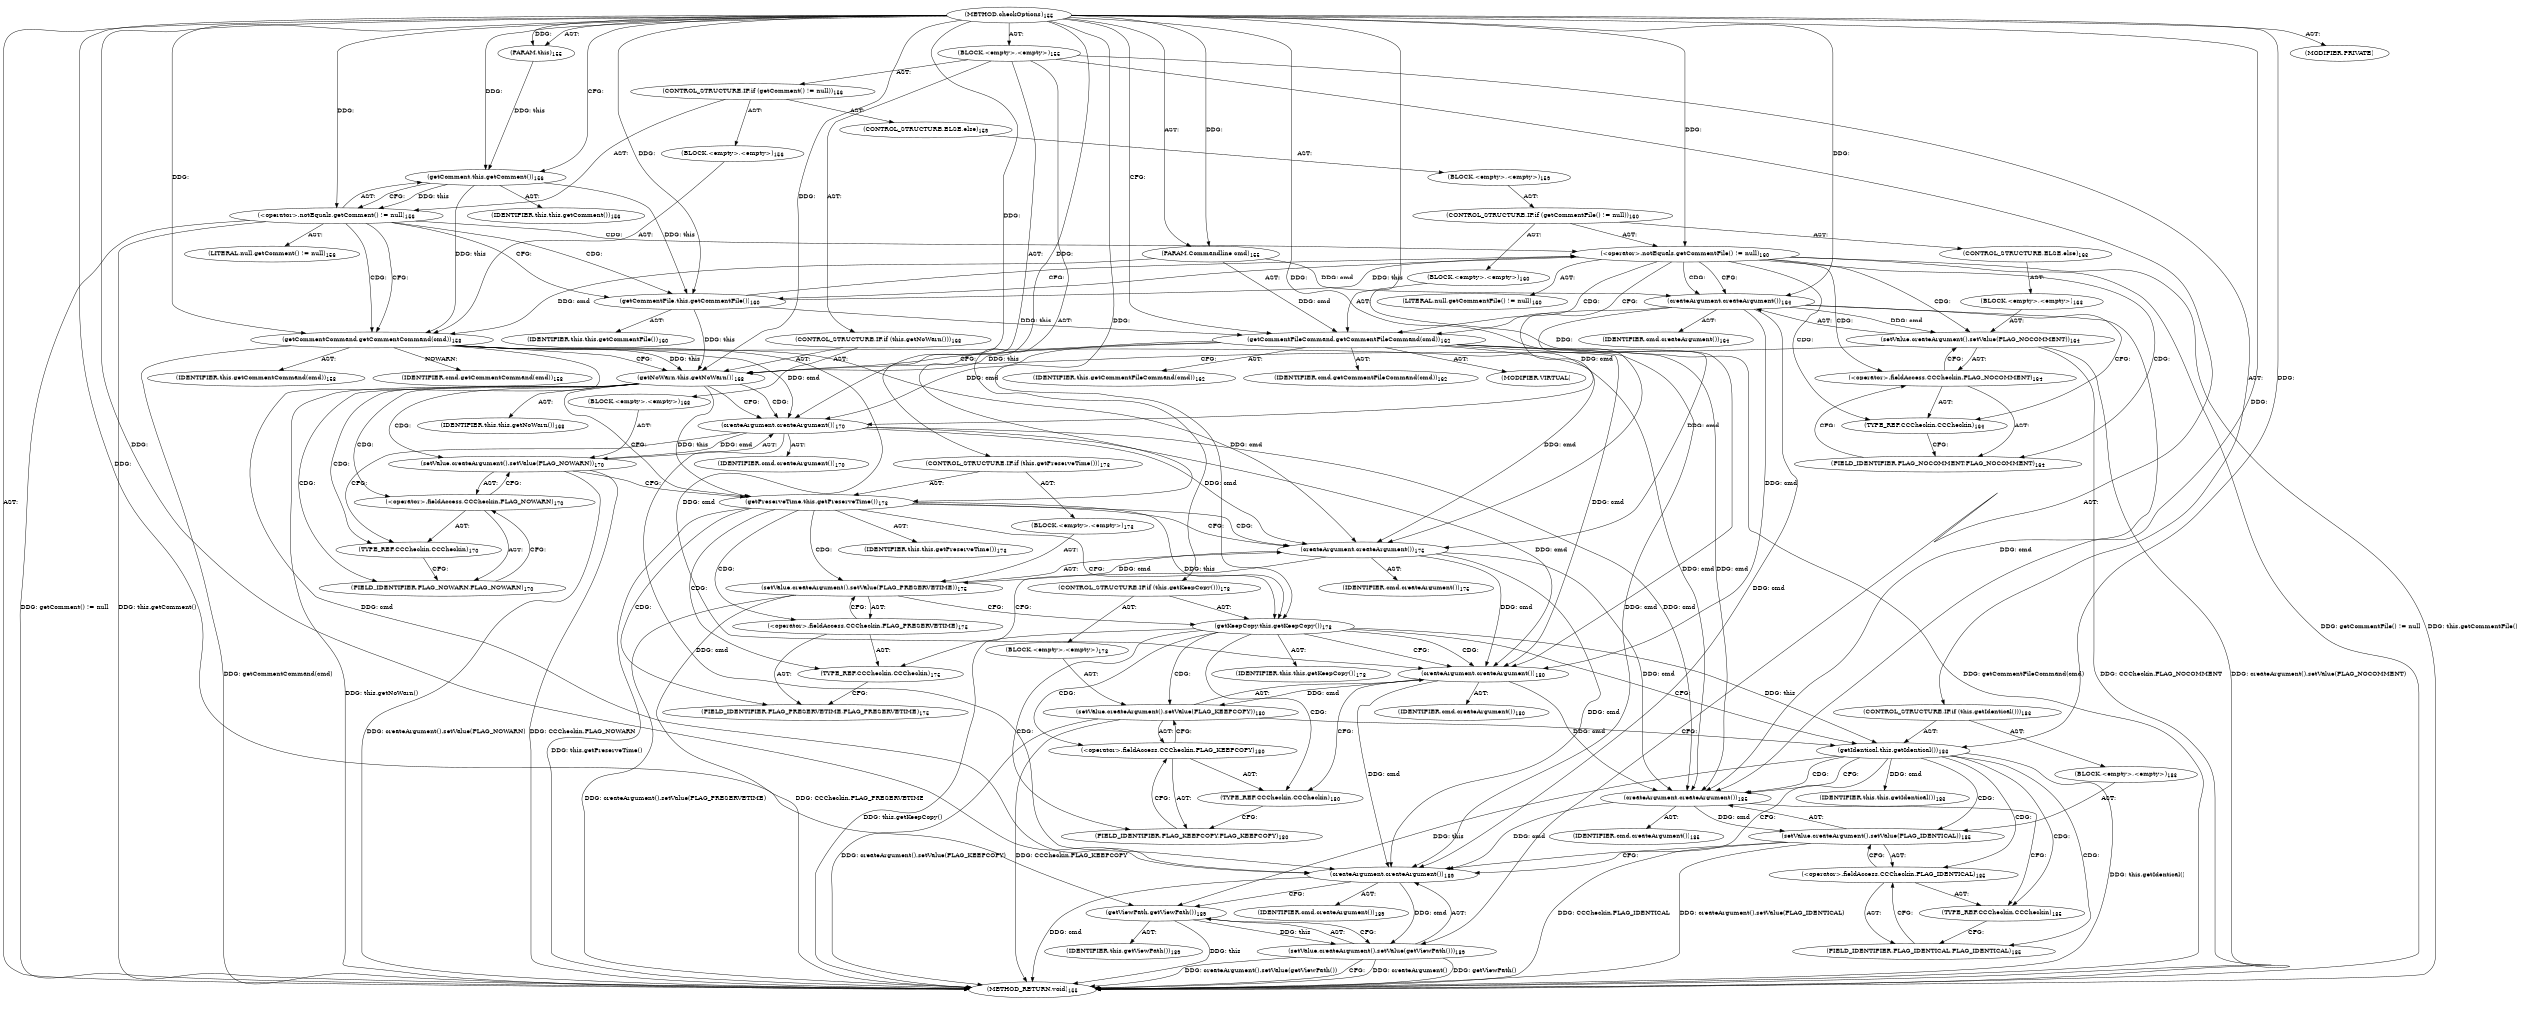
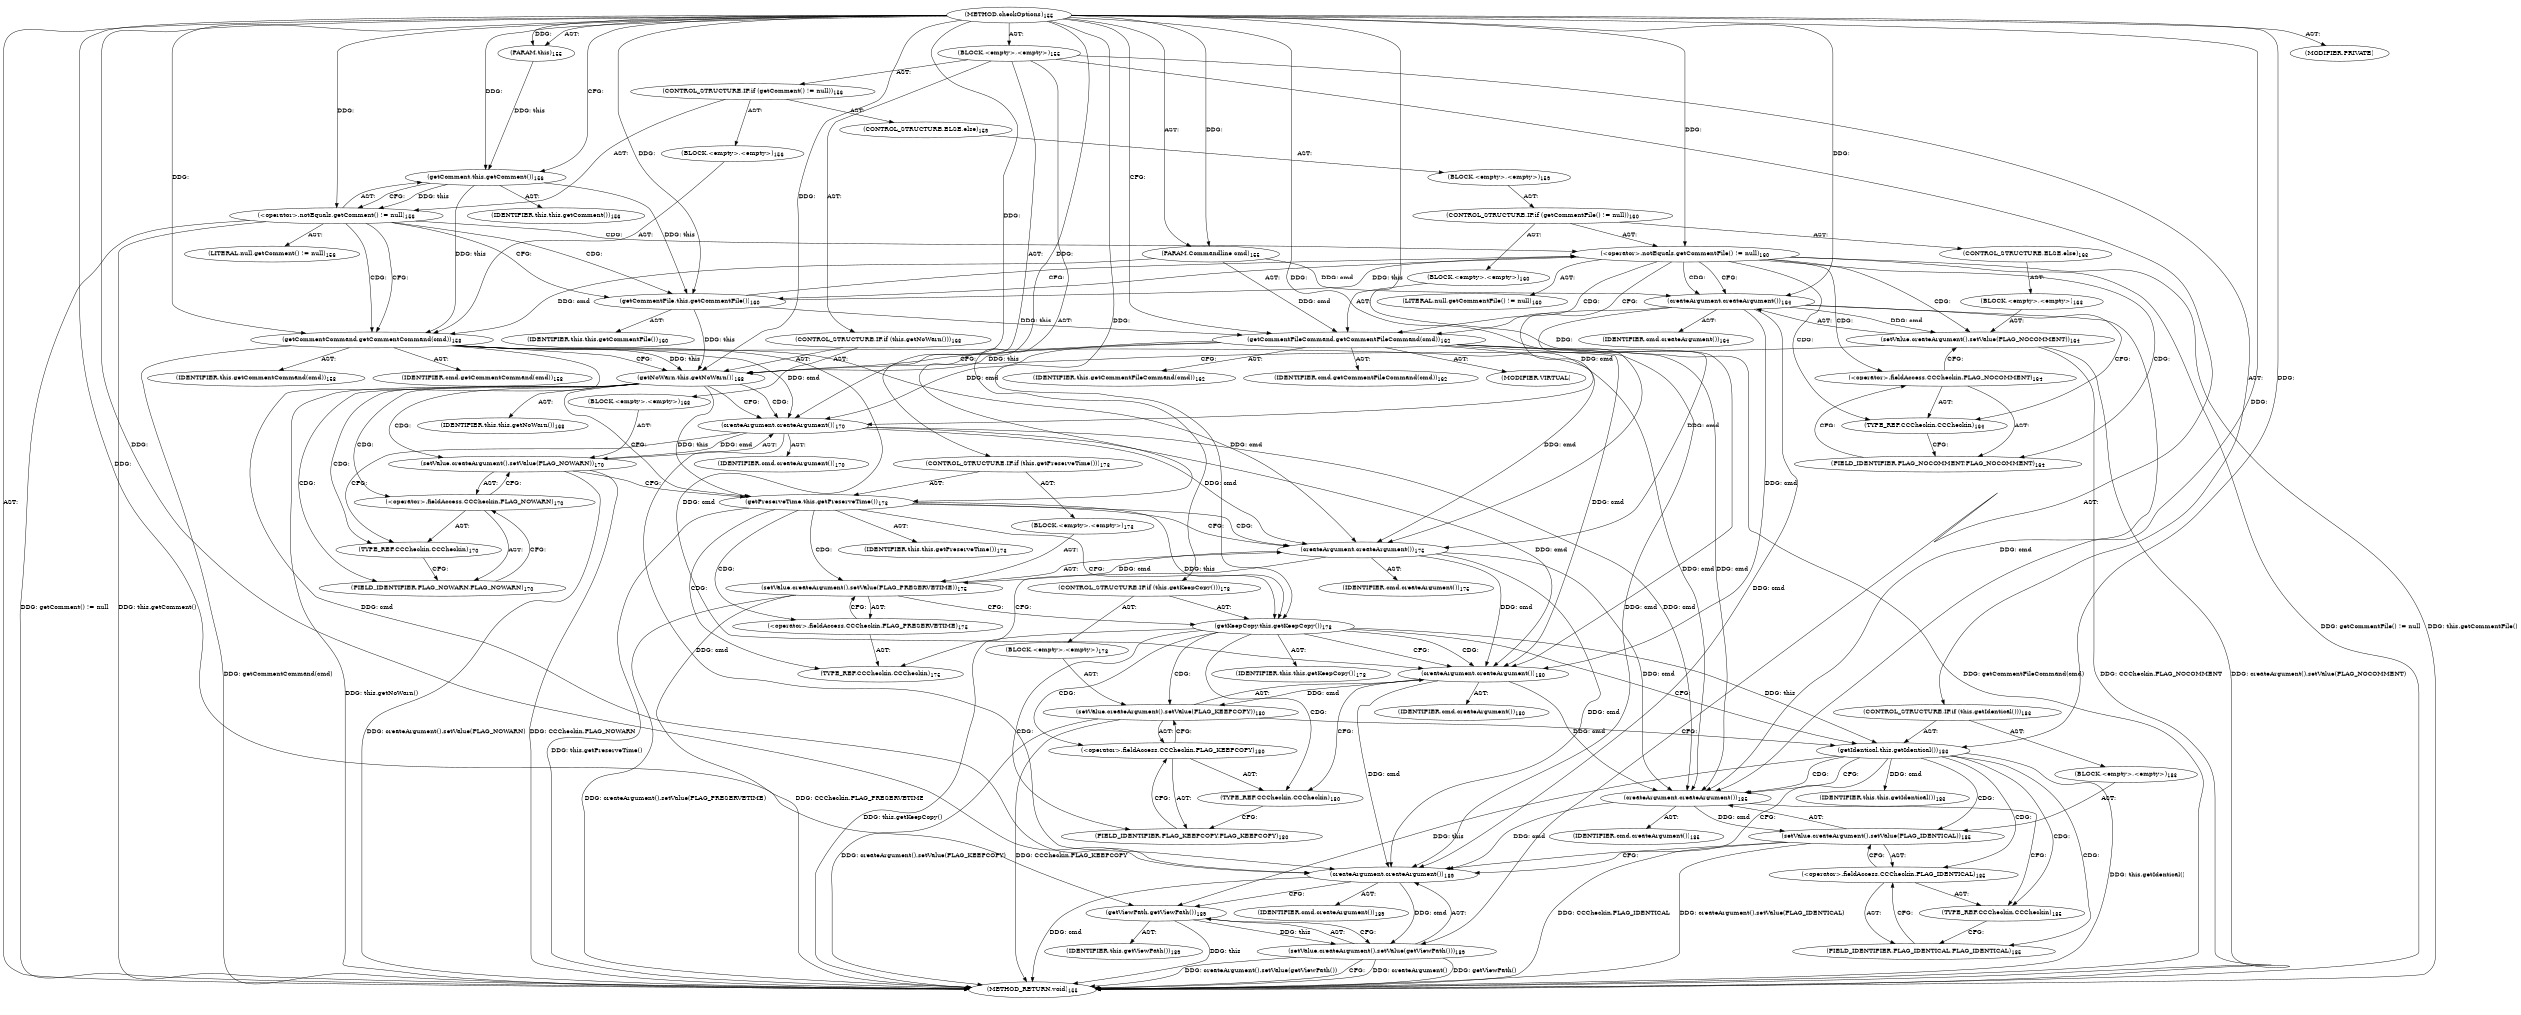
(442, 359) -> (442, 359)
(1970, 359) -> none
(815, 712) -> none
